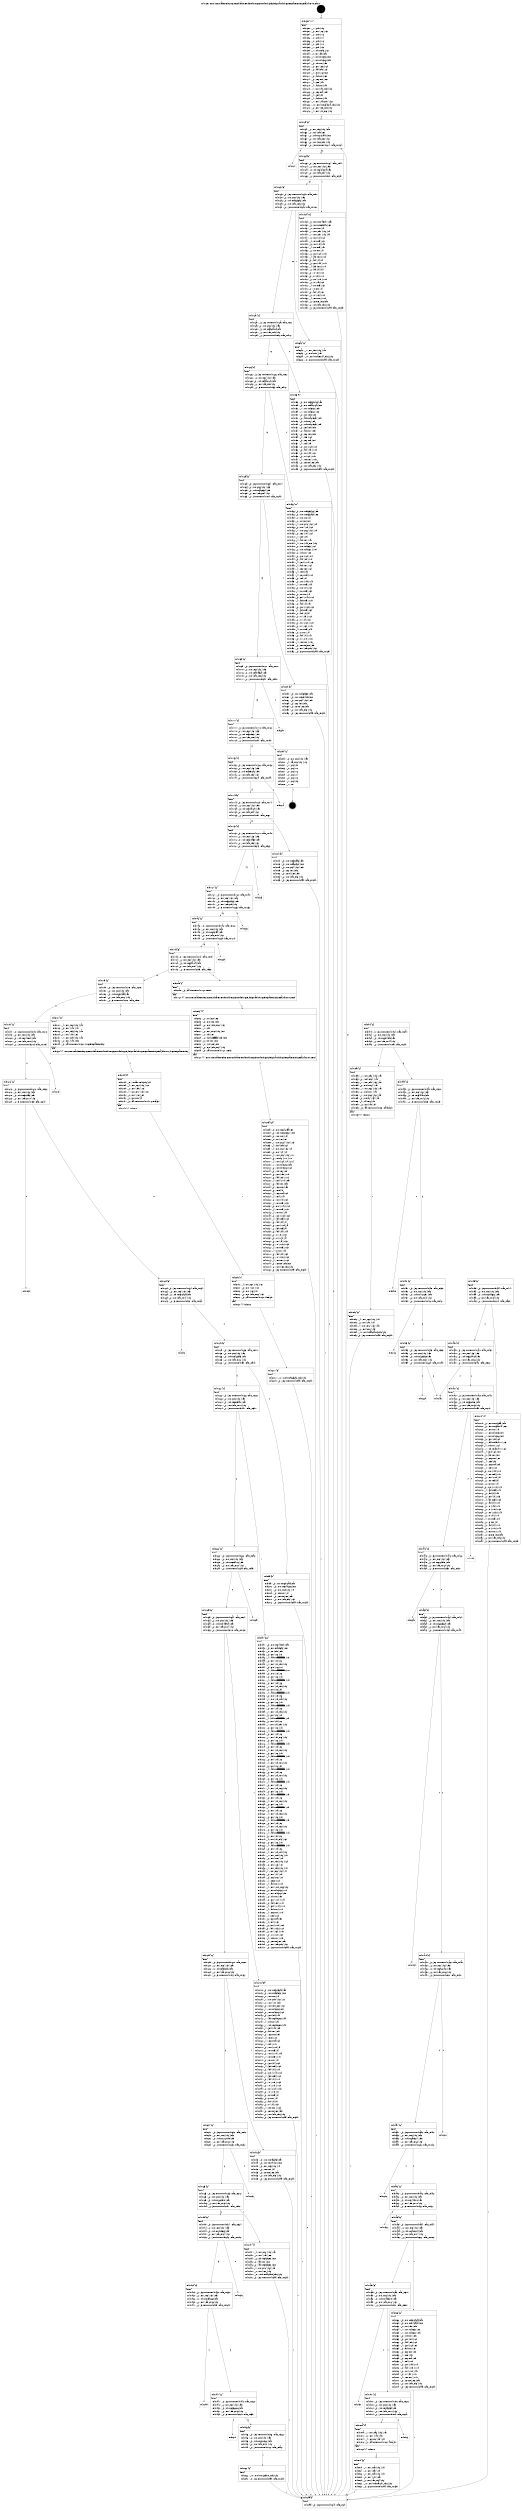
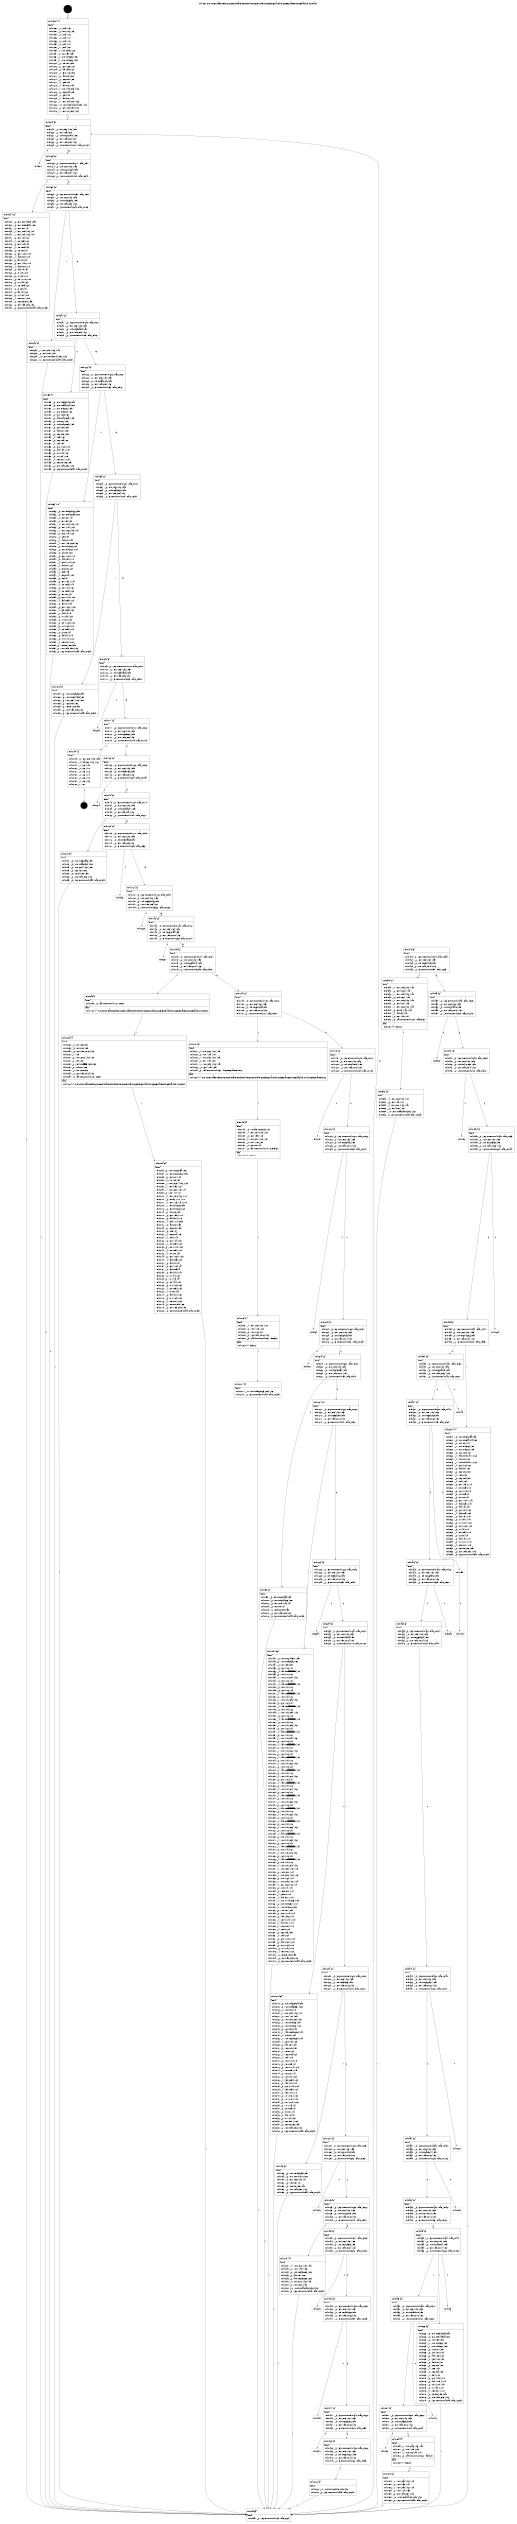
(432, 1381) -> (478, 1235)
(424, 1797) -> (460, 1603)
(389, 2216) -> (445, 2280)
